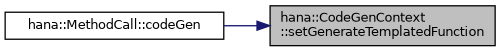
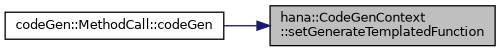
(114, 26) -> (114, 26)
